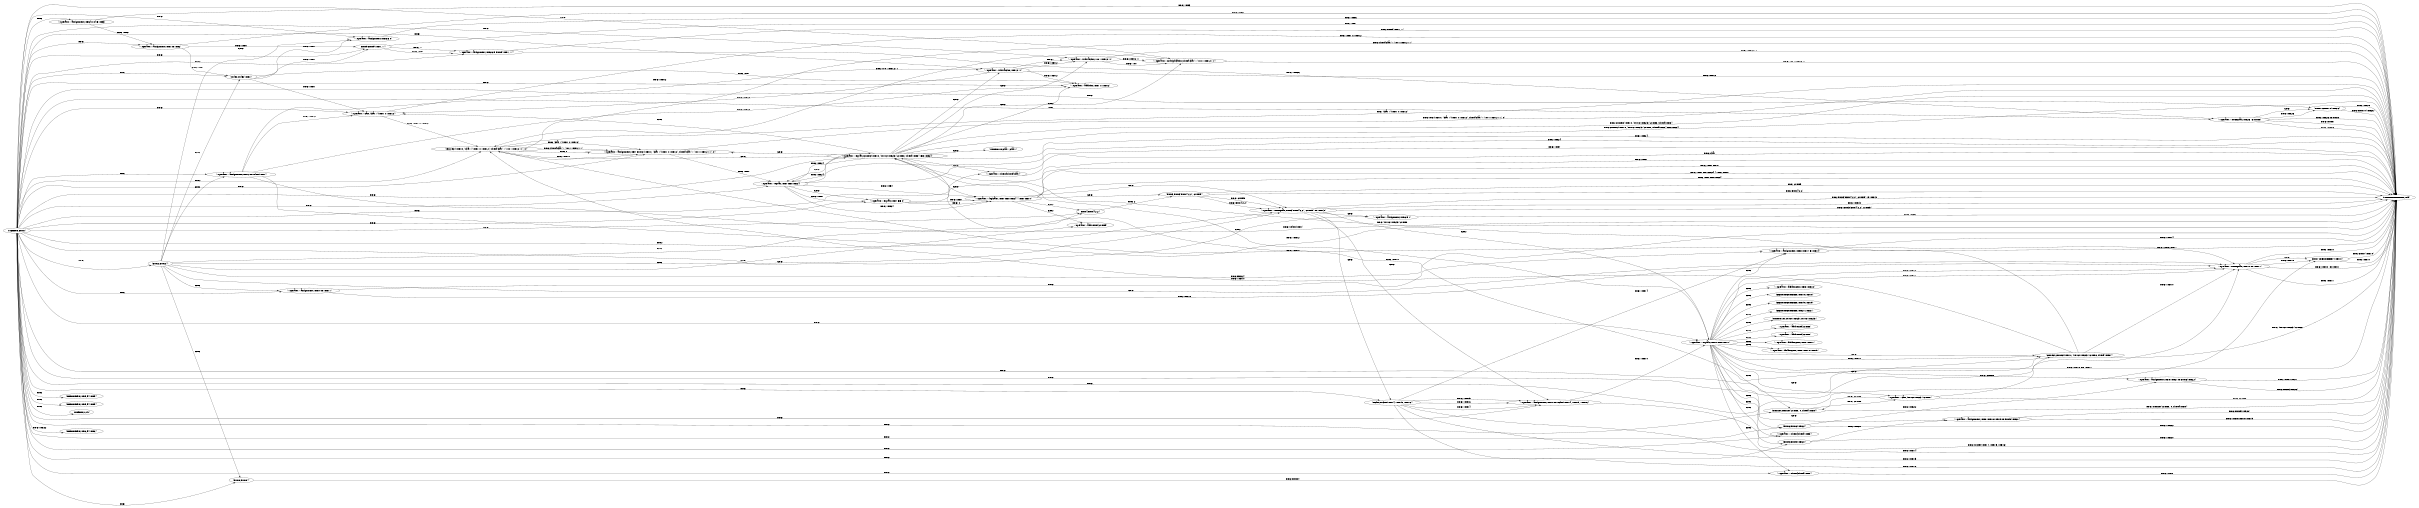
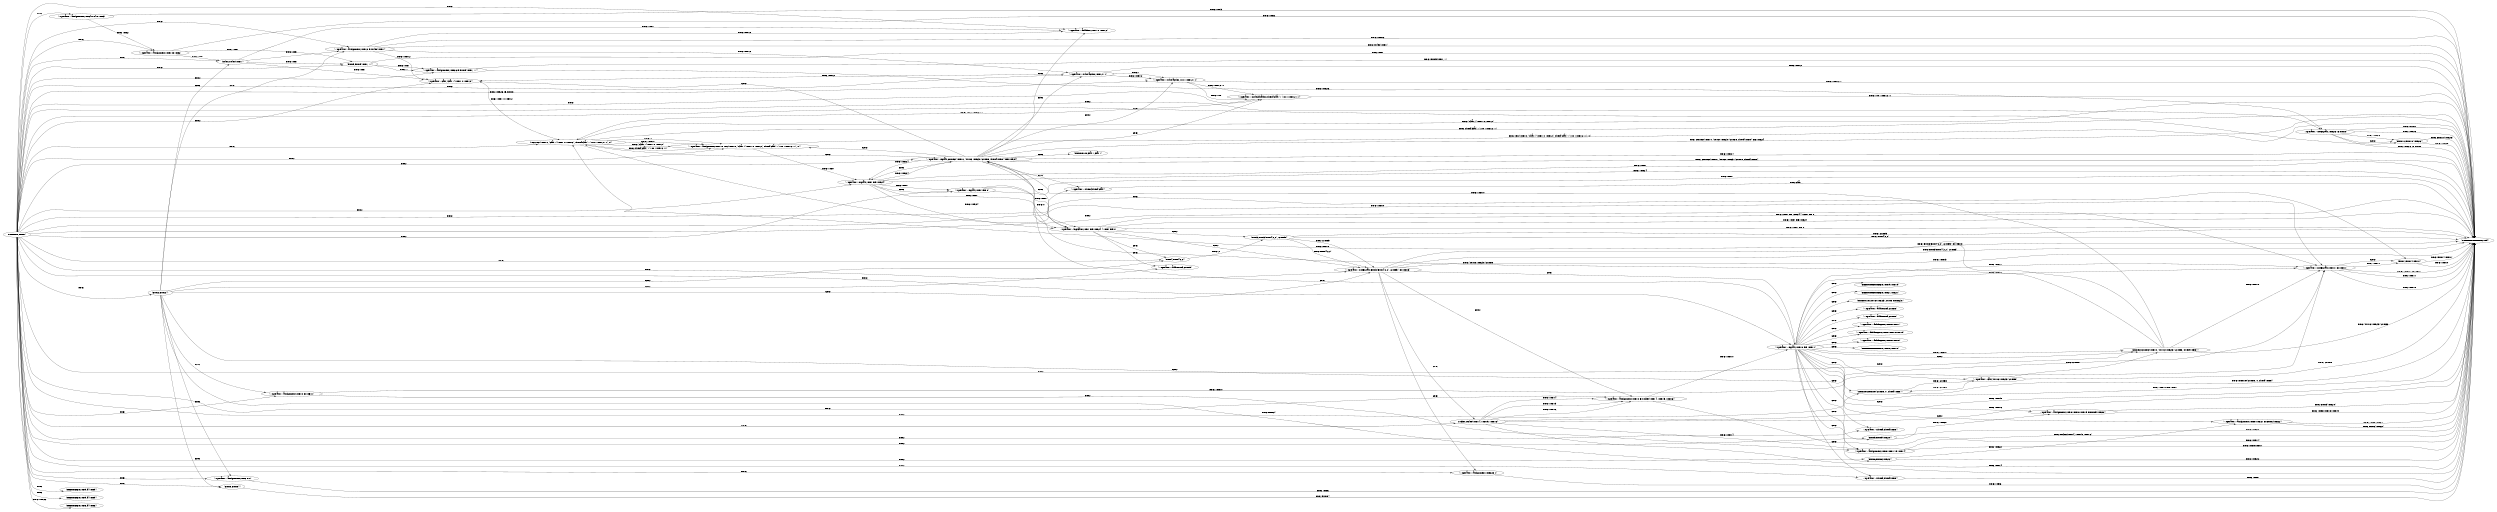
(486, 28) -> (502, 92)
(1454, 37) -> none
(295, 50) -> (292, 56)
(1051, 79) -> none
(1051, 107) -> (1088, 102)
(2327, 259) -> (2409, 261)
(1794, 319) -> (1880, 301)
(82, 412) -> none
